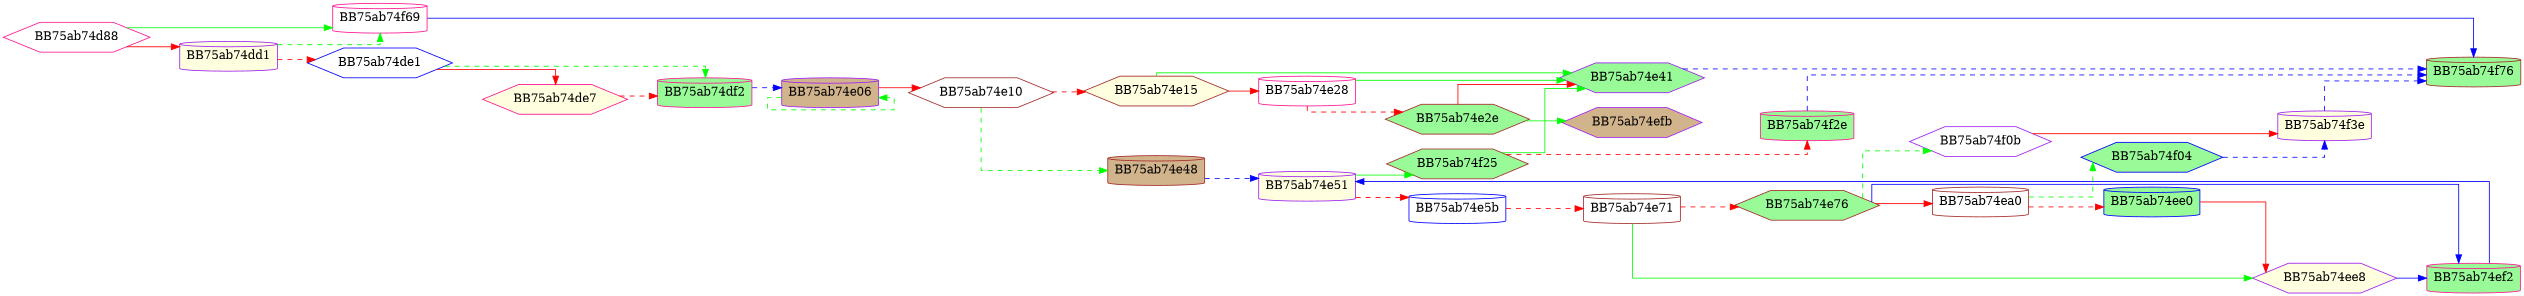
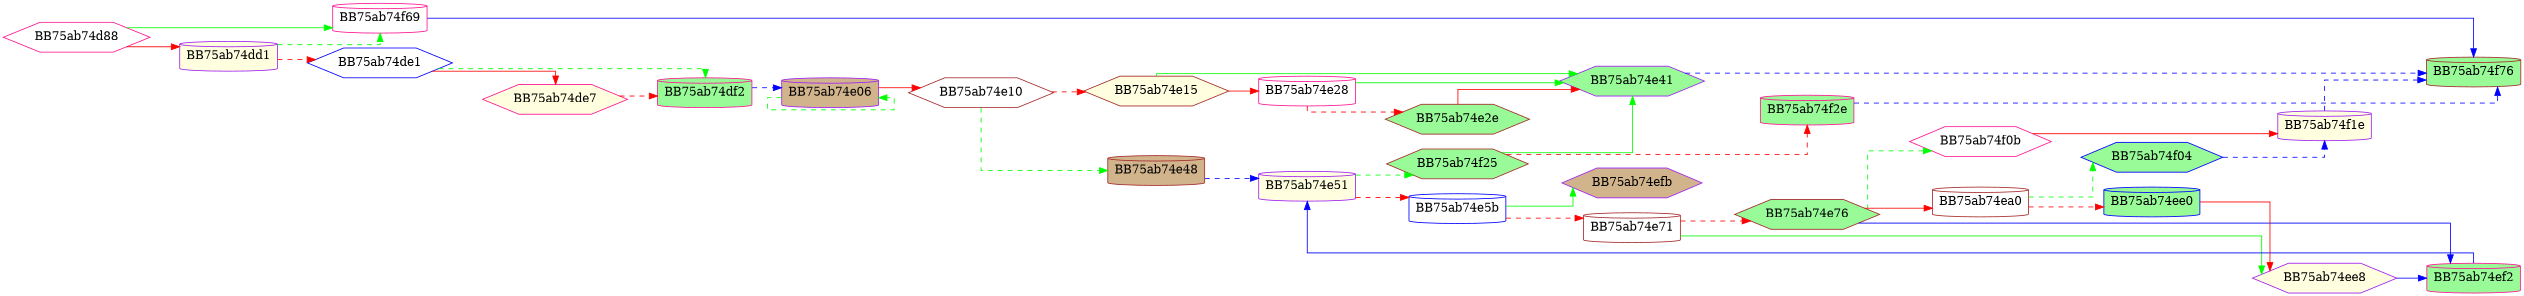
(1539, 121) -> (1545, 206)
(2325, 126) -> (2325, 126)
(1980, 142) -> (1980, 142)
(1380, 175) -> (1380, 175)
